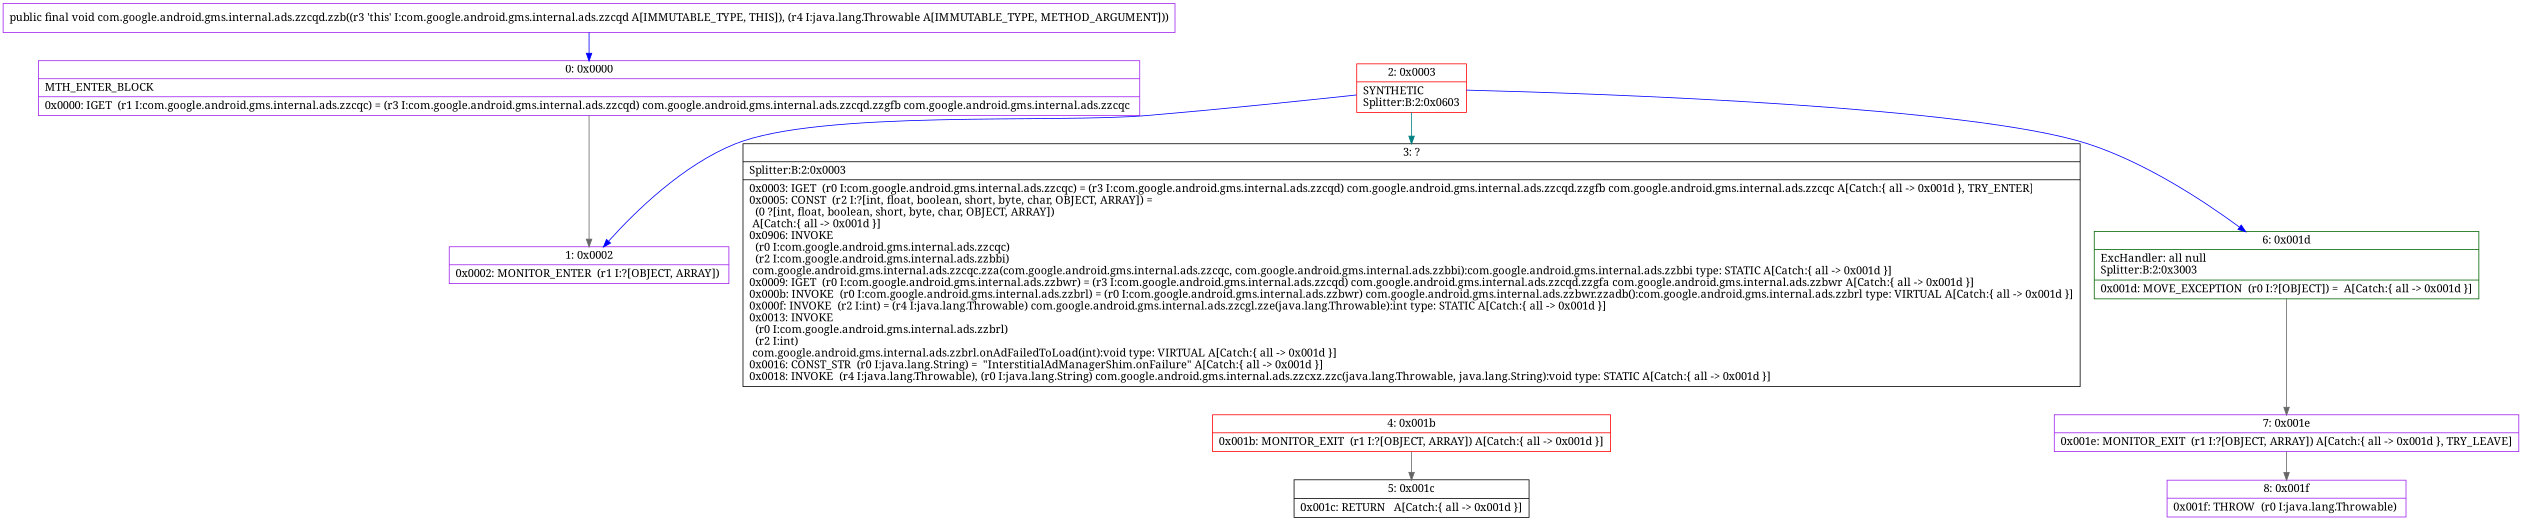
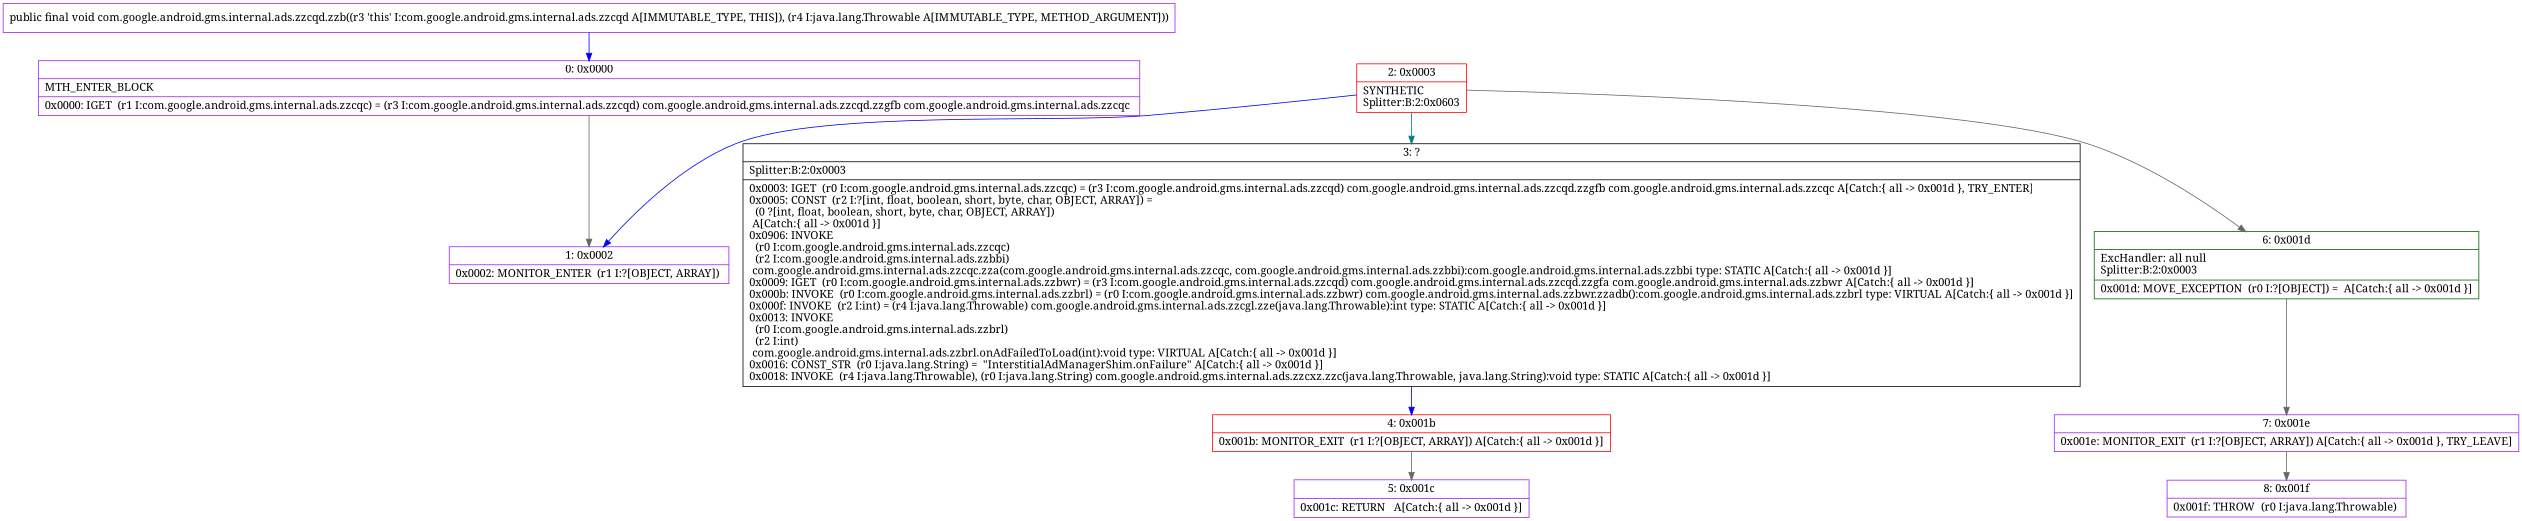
(1865, 110) -> (1865, 110)
(2149, 270) -> (2149, 270)
none -> (1412, 397)
(1412, 499) -> (1412, 499)
